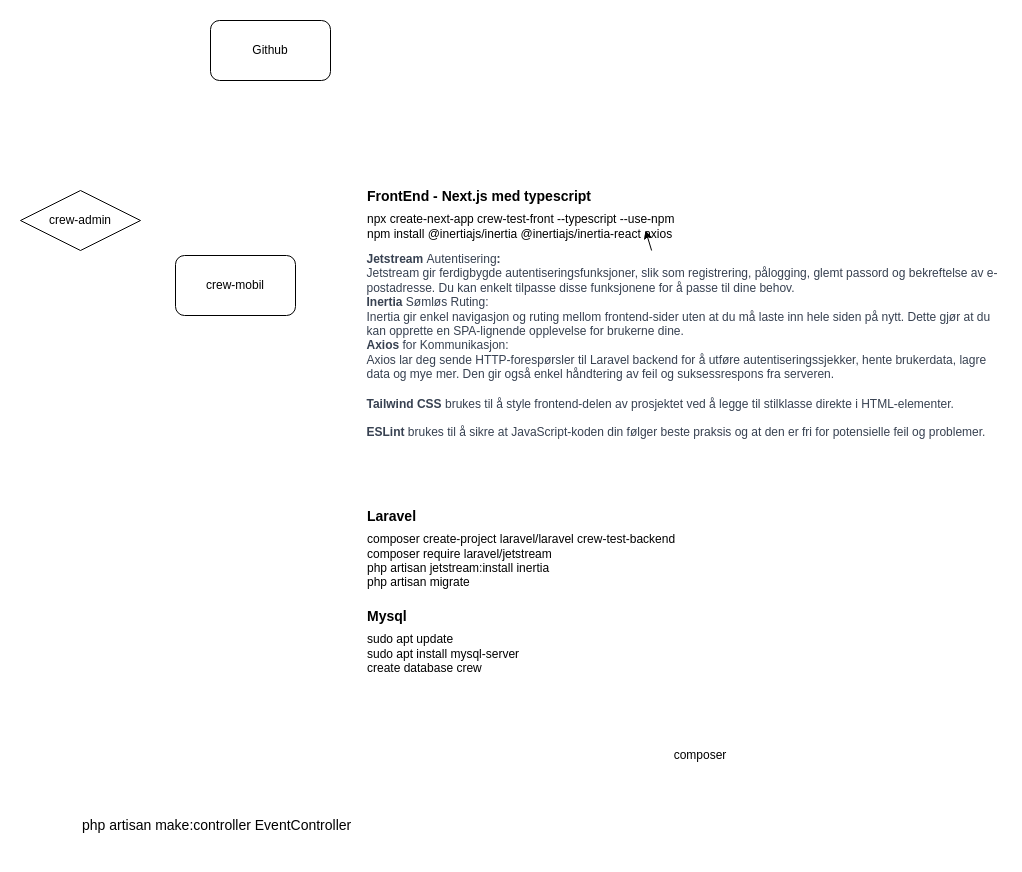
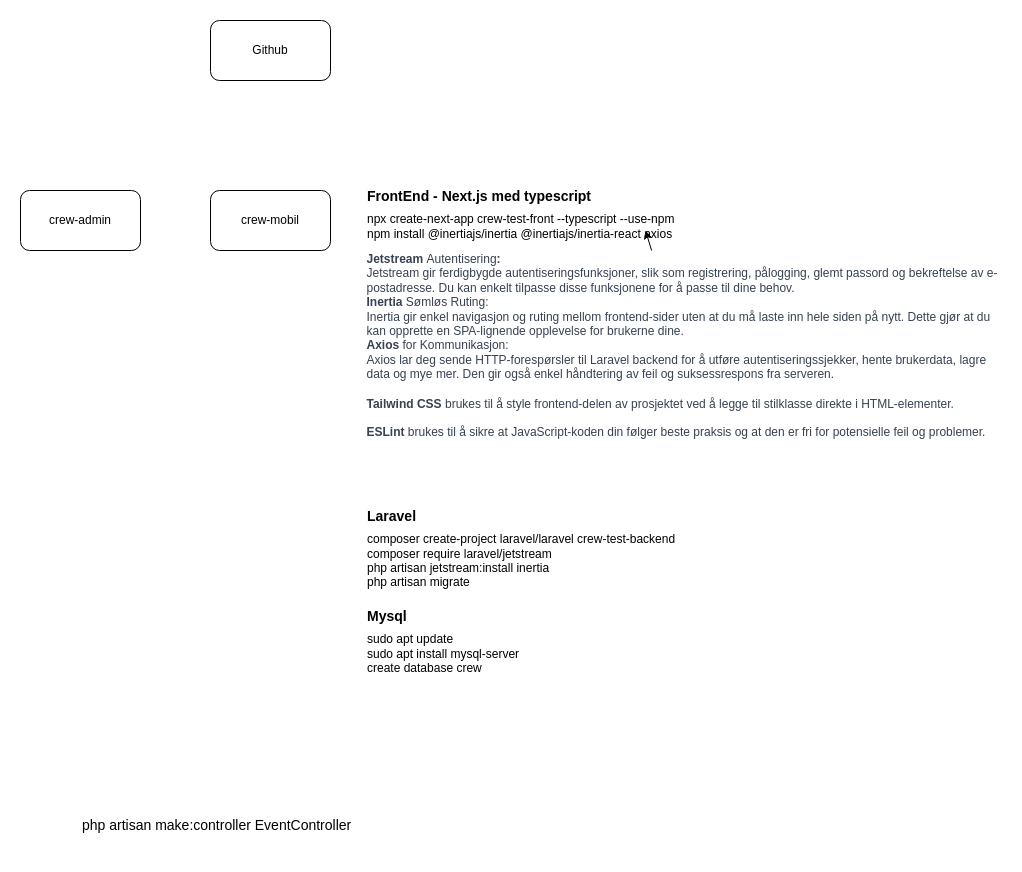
(81, 221) -> (81, 221)
(236, 286) -> (271, 221)
(701, 756) -> none
